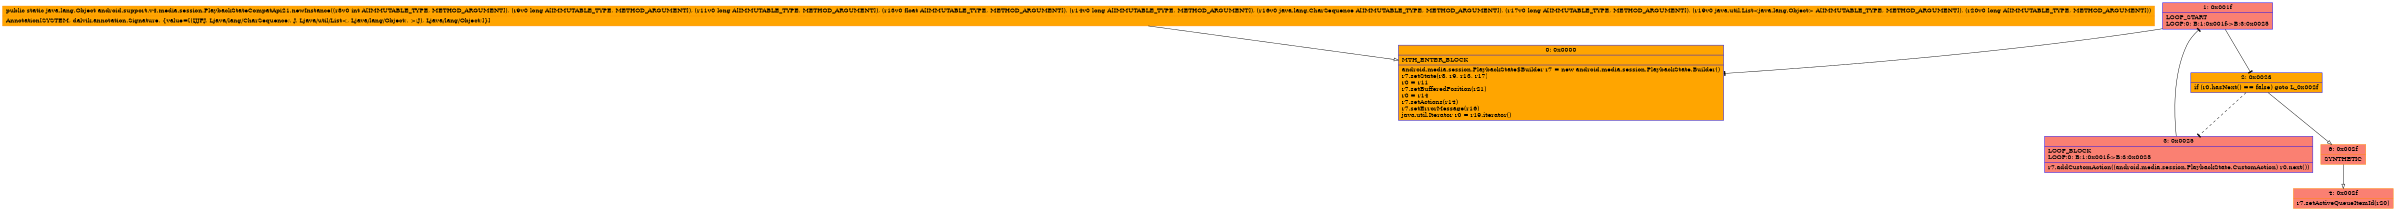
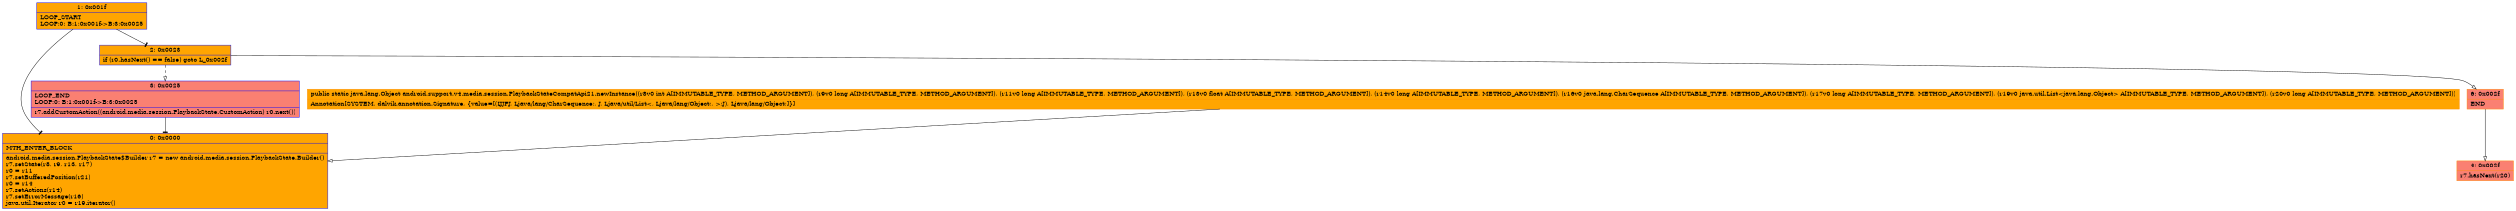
(2218, 16) -> (92, 16)
(2177, 81) -> (165, 124)
(2223, 114) -> (165, 71)
(2070, 151) -> (52, 96)
(2343, 159) -> (2478, 104)
(2343, 203) -> (2485, 176)
